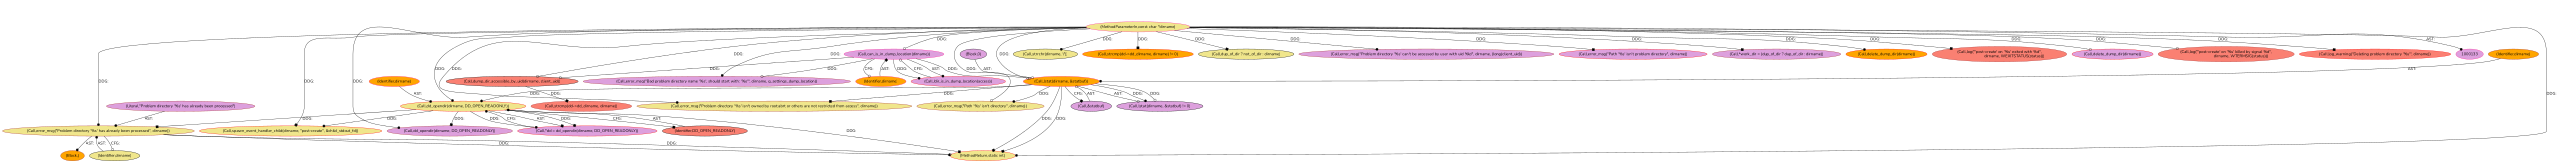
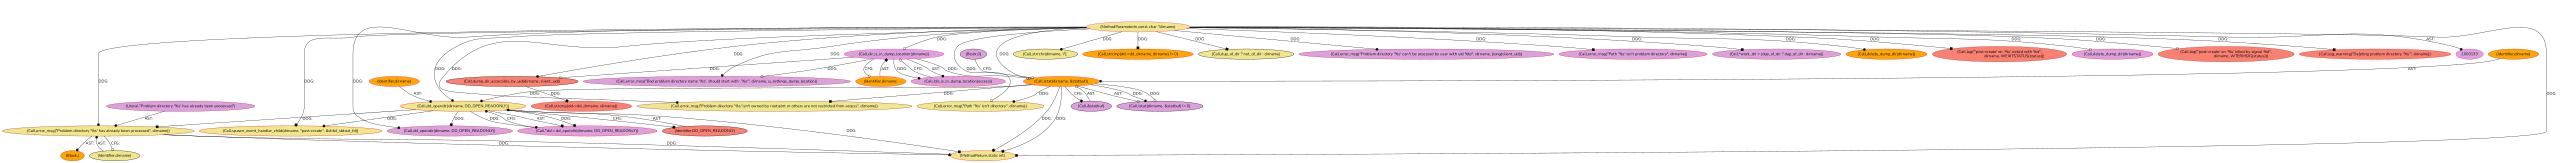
(811, 39) -> (811, 39)
(894, 54) -> (894, 54)
(988, 69) -> (988, 69)
(2508, 136) -> (2508, 136)
